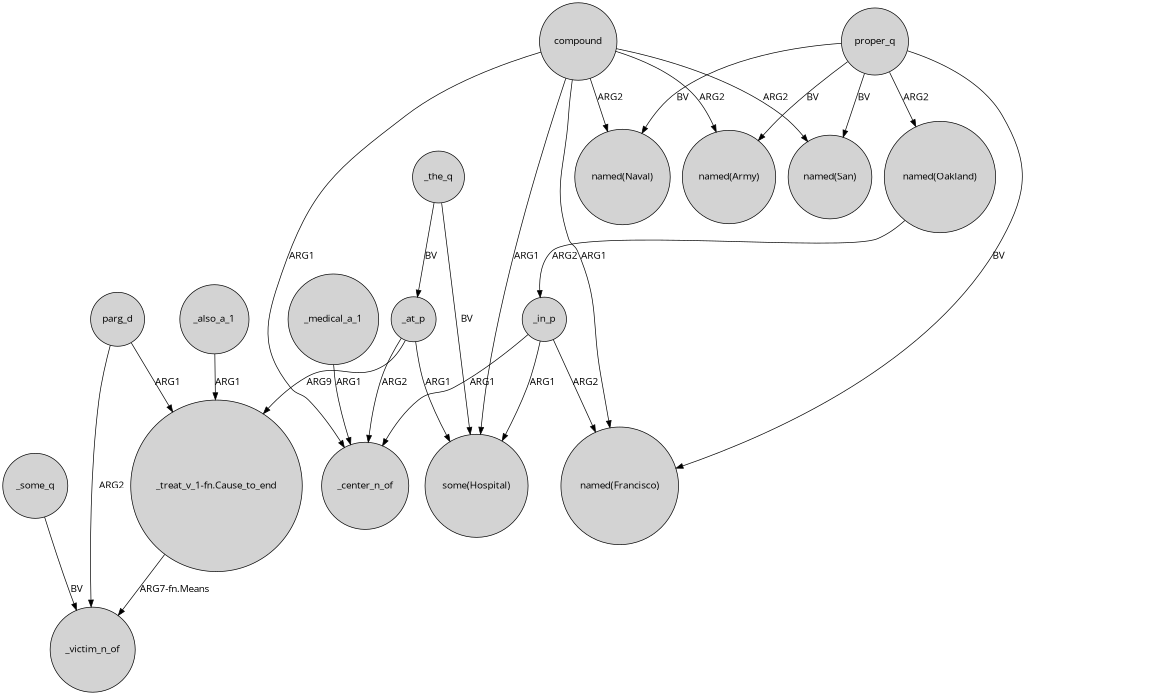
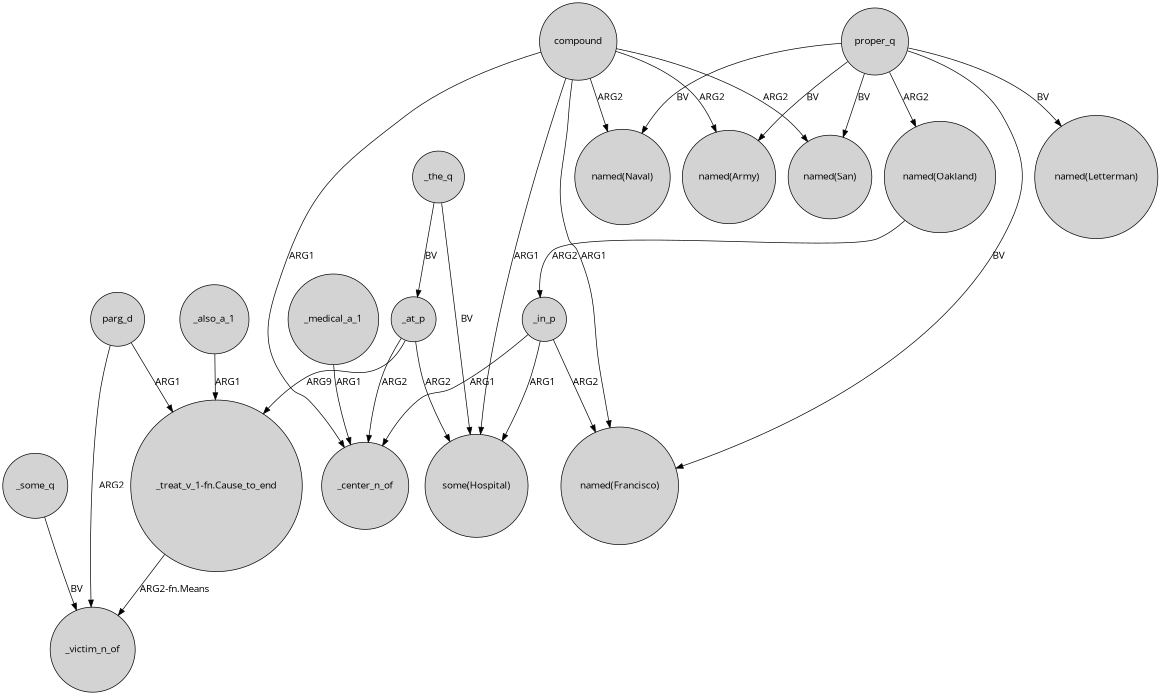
none -> (1096, 177)
(438, 382) -> (438, 382)
(175, 589) -> (175, 589)
